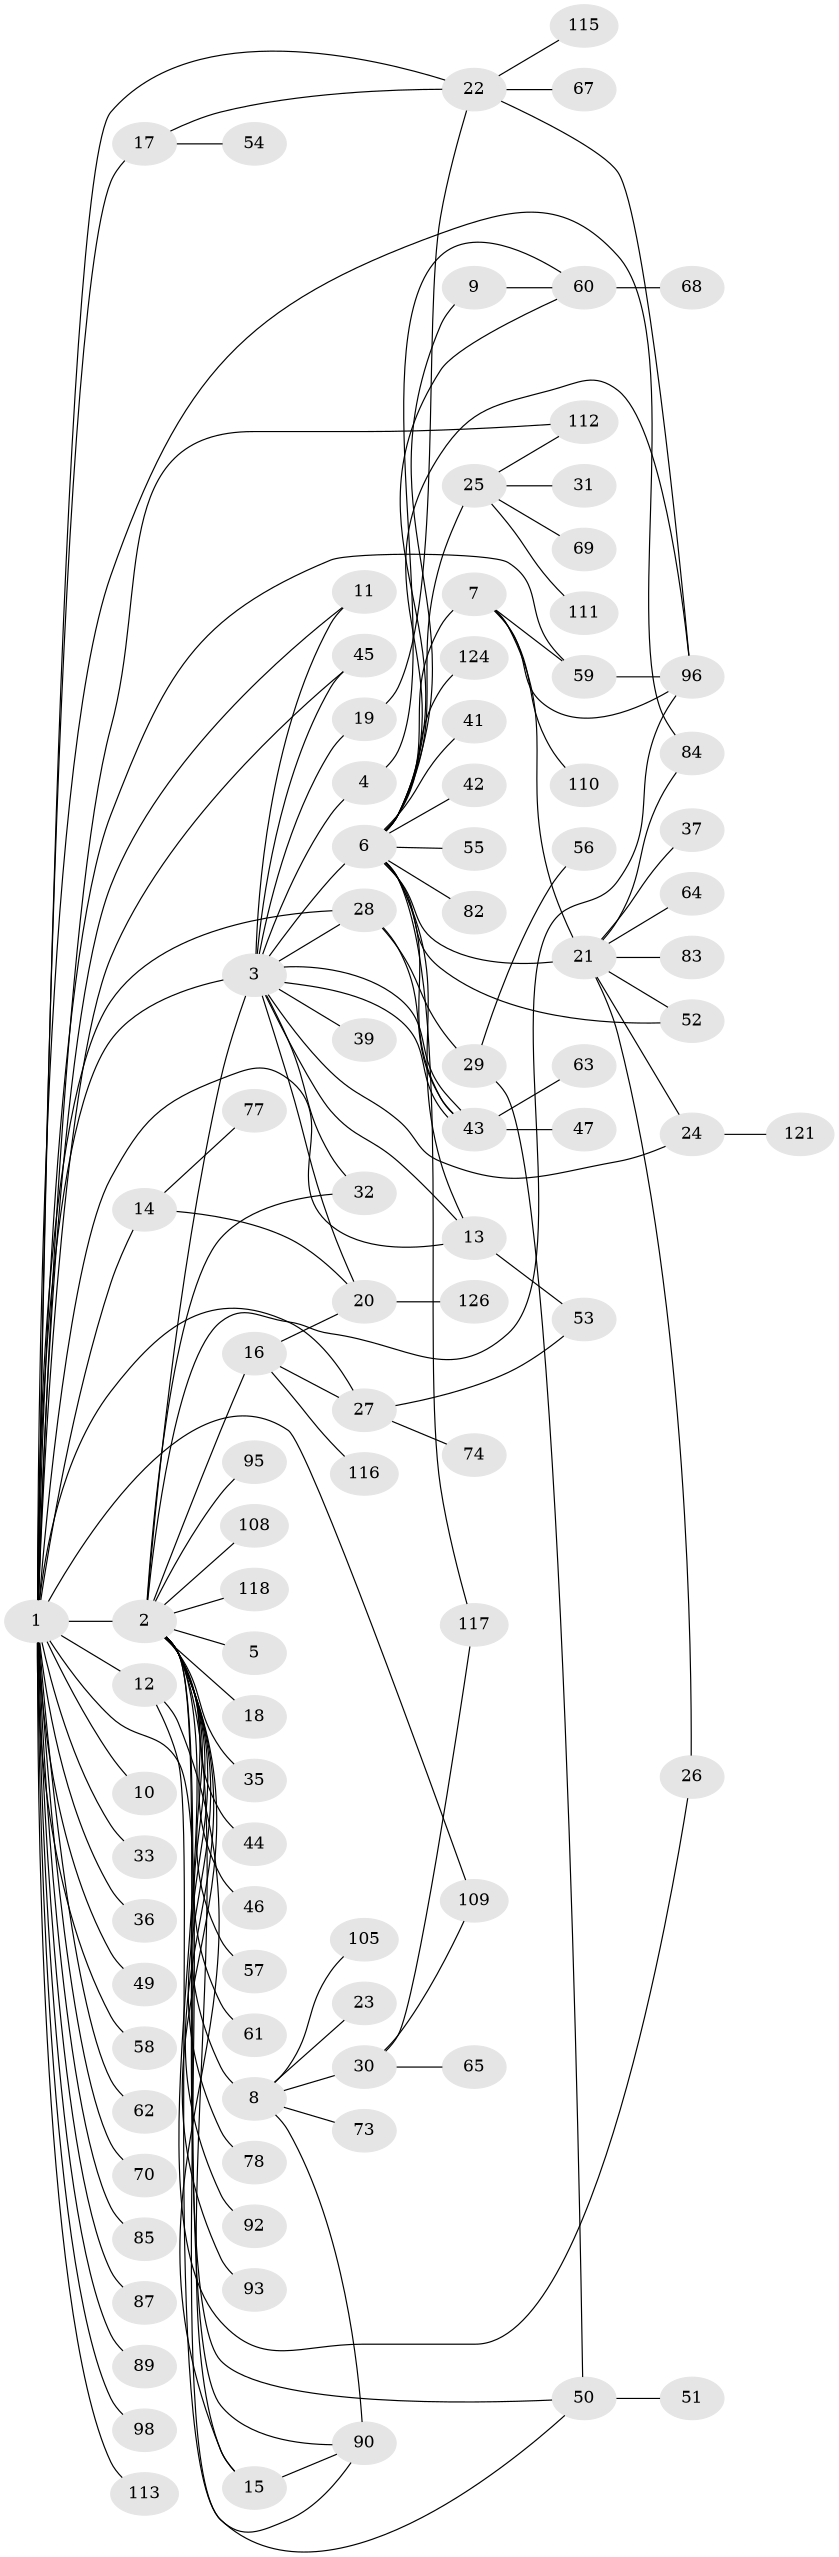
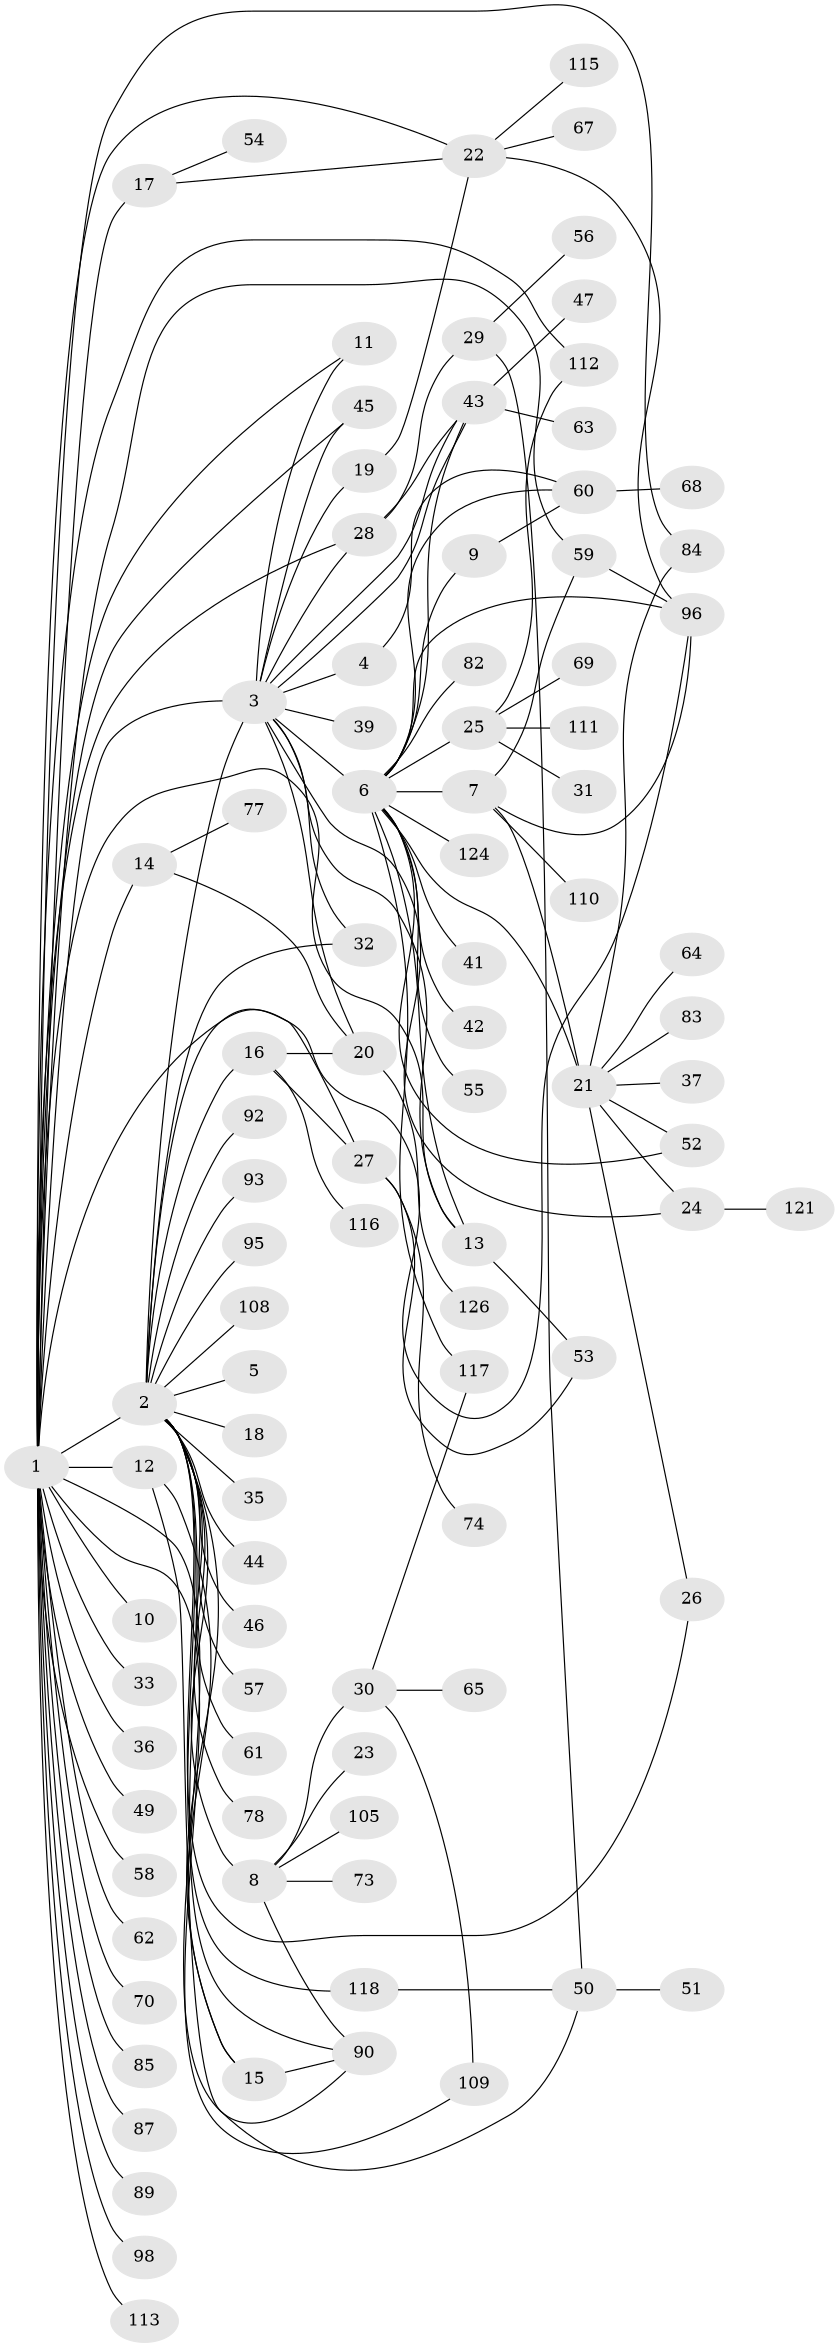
(217, 2352) -> (479, 1990)
